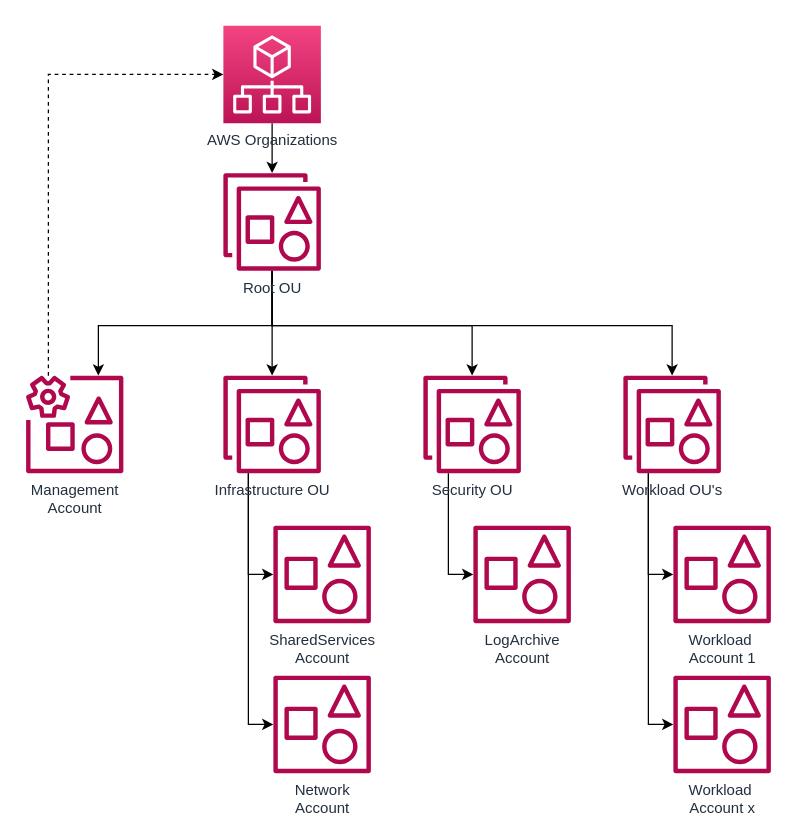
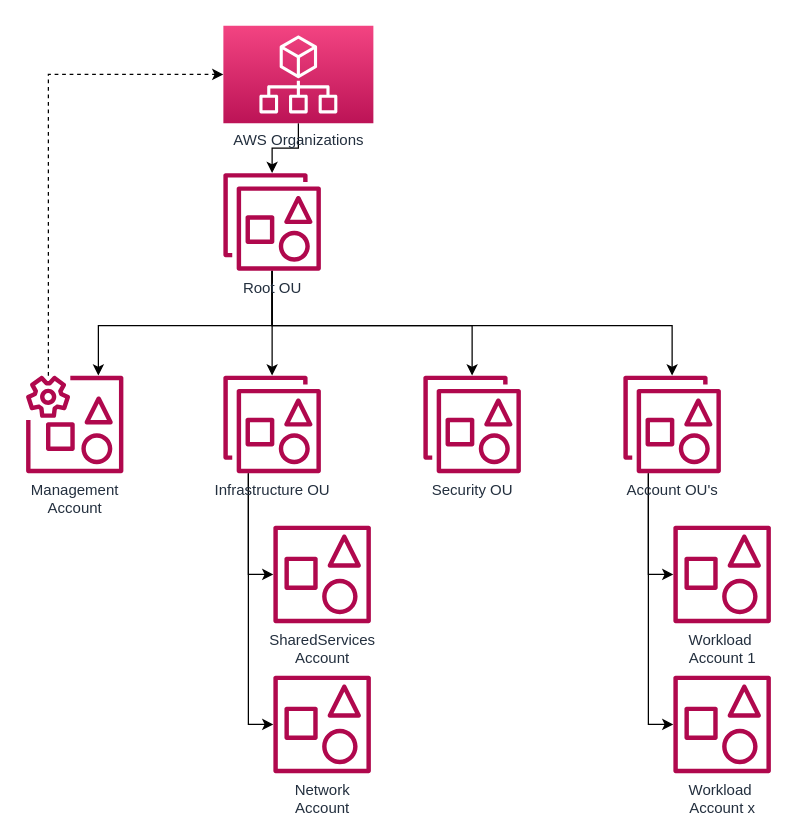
(272, 74) -> (298, 74)
(673, 491) -> (673, 491)
(448, 532) -> none
(522, 574) -> none
